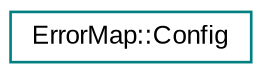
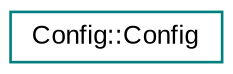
(131, 37) -> (116, 37)
